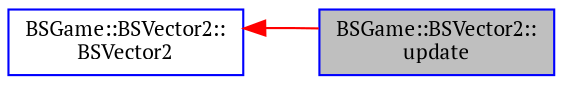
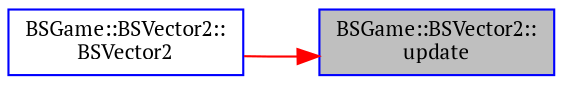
(292, 28) -> (271, 57)
